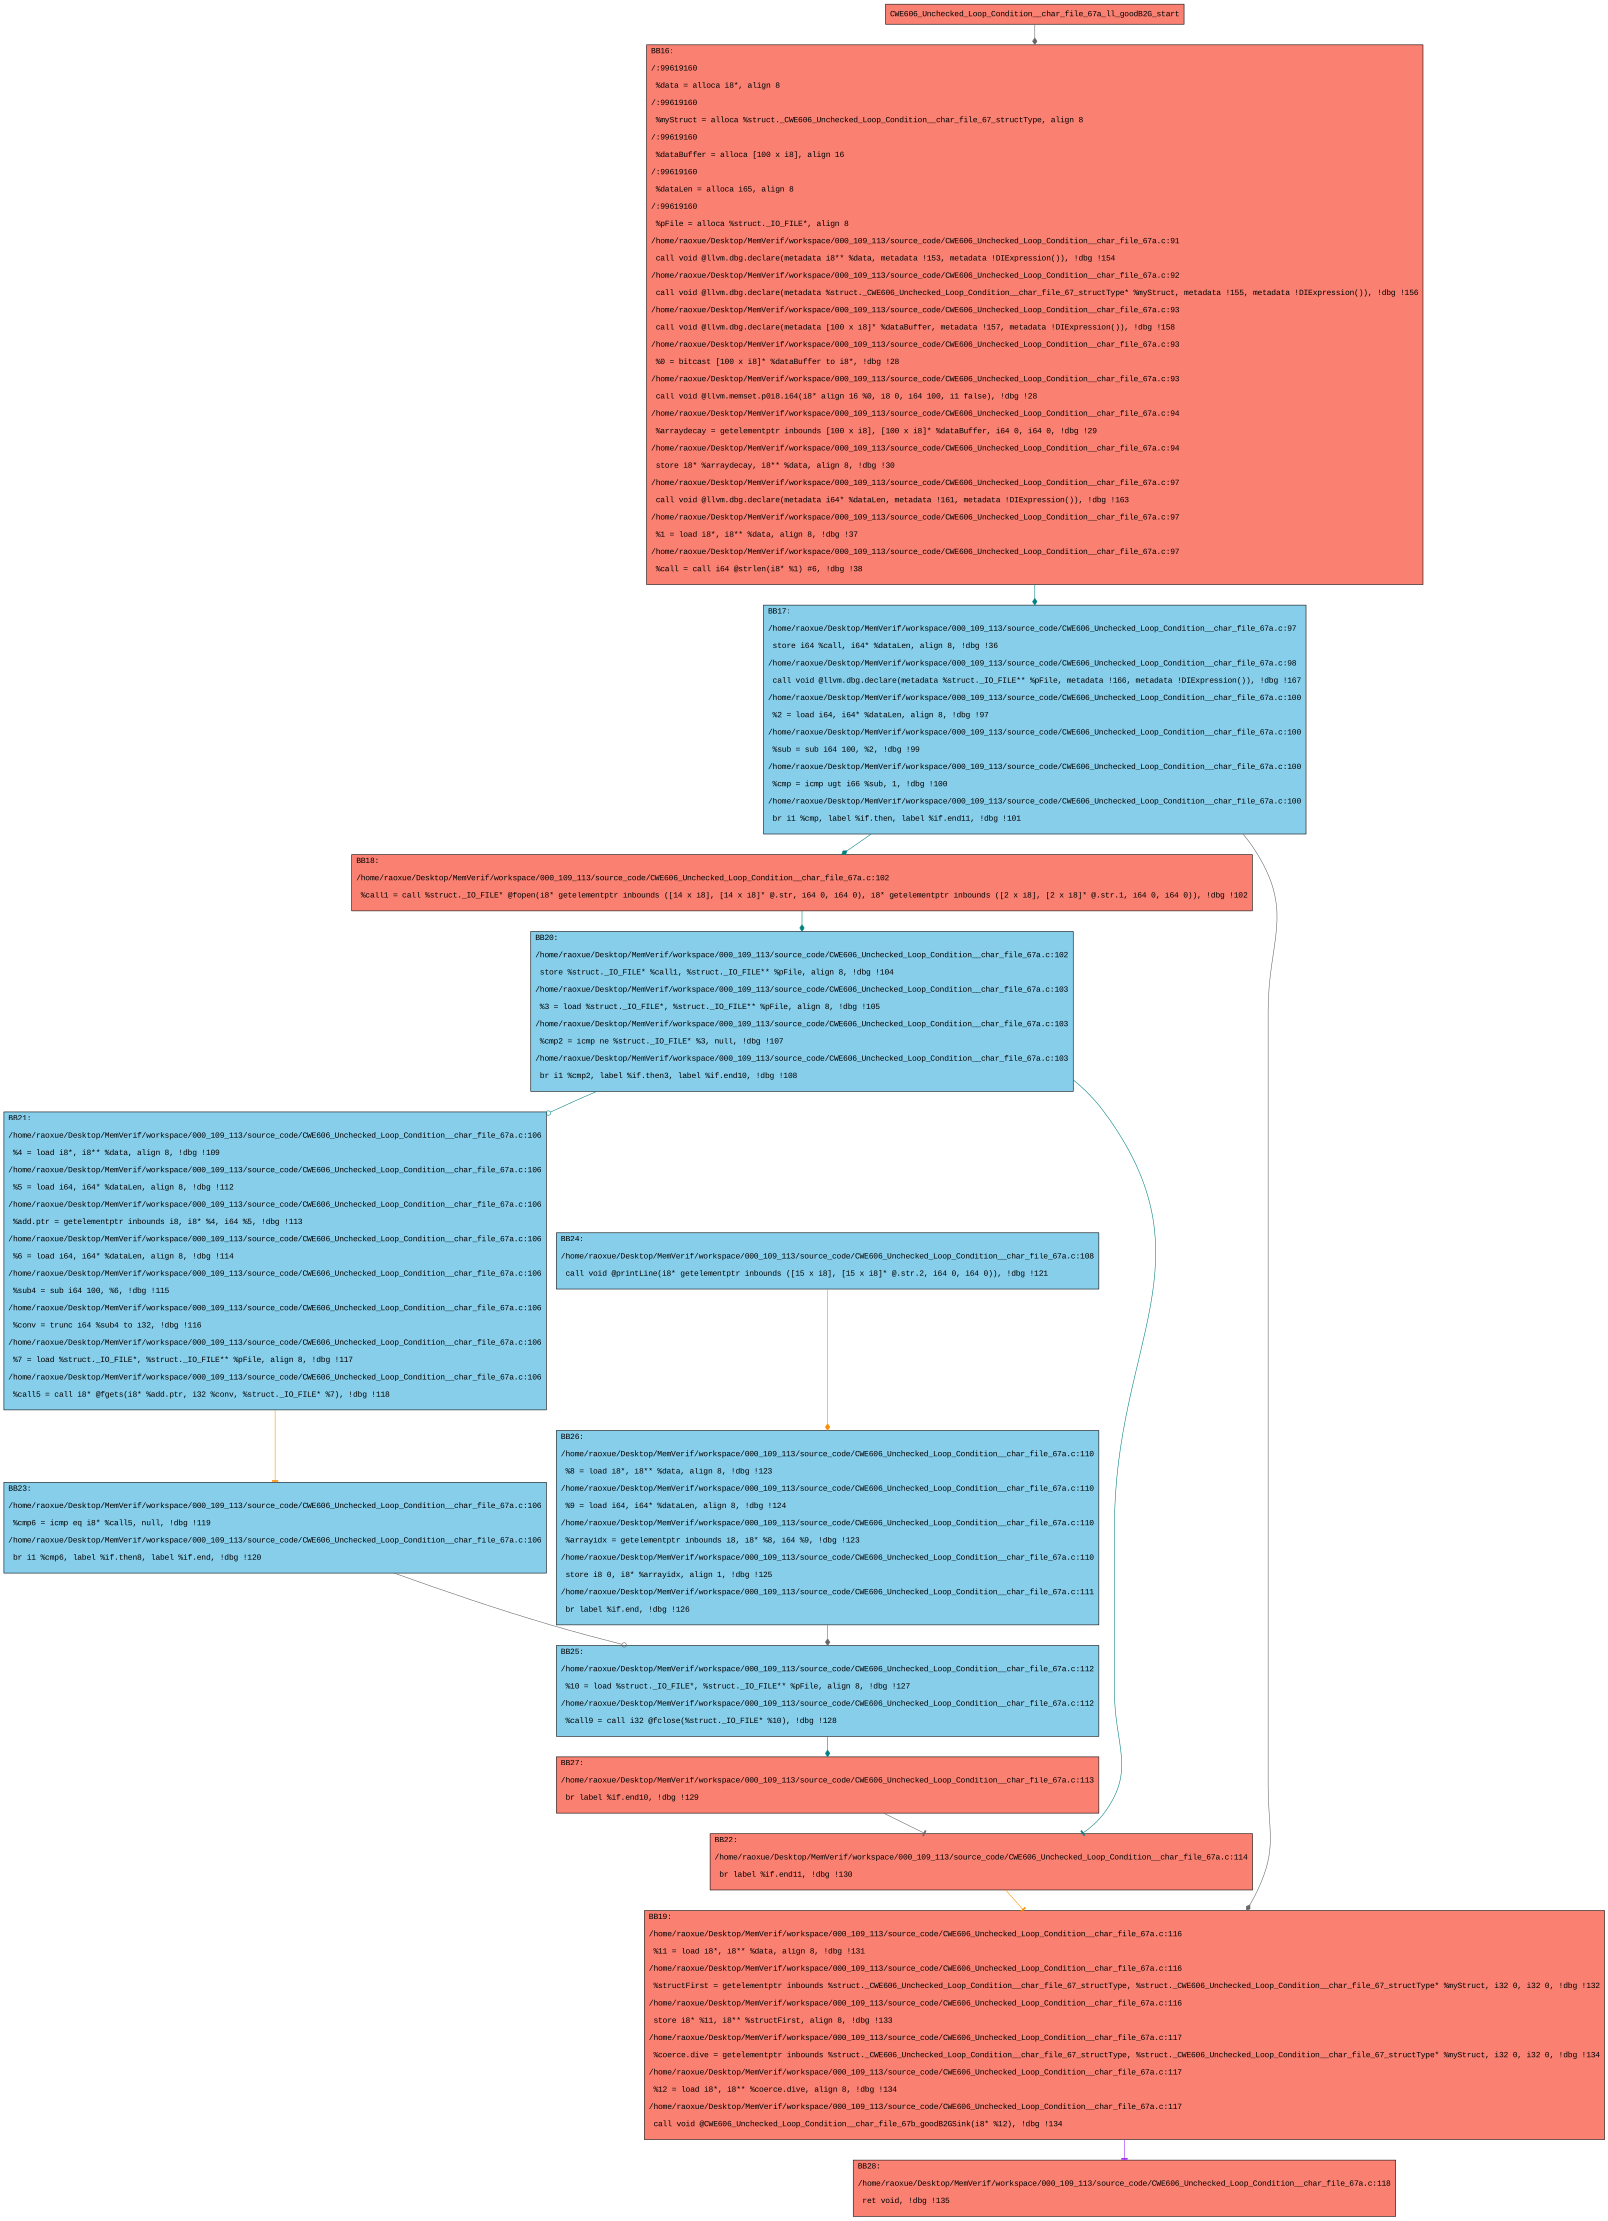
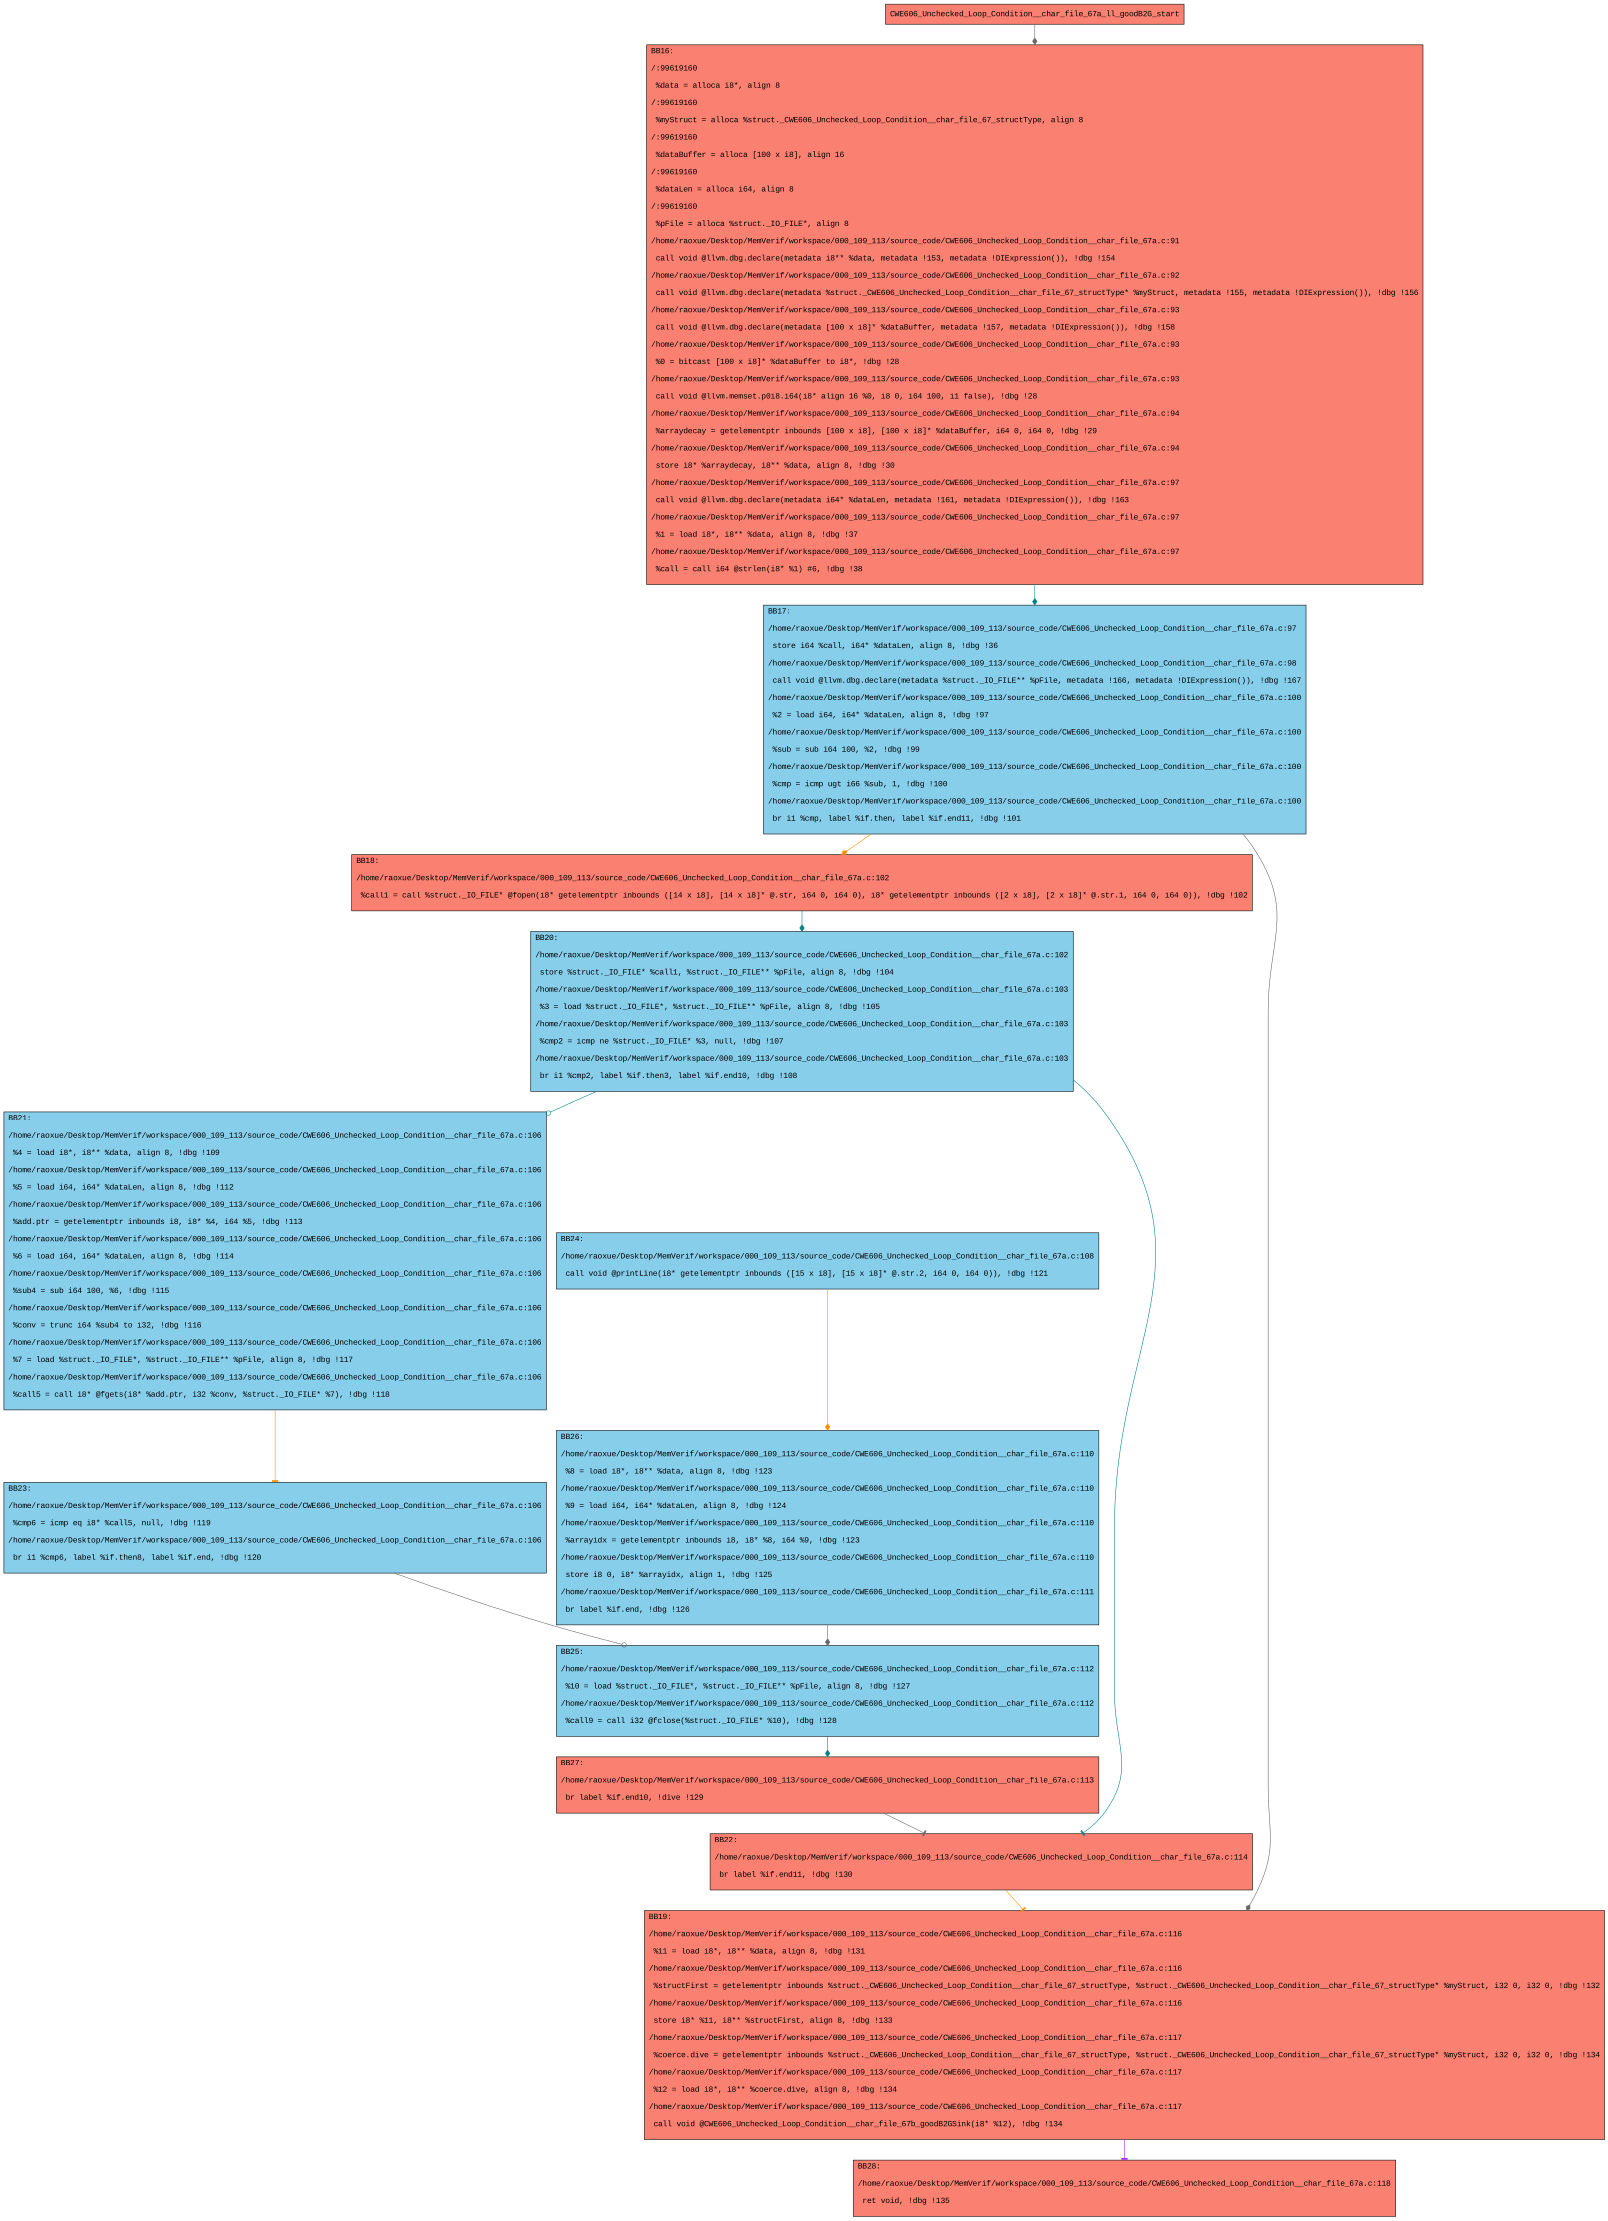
(722, 189) -> (722, 189)
(859, 842) -> (859, 842)
(630, 1798) -> (632, 1798)
